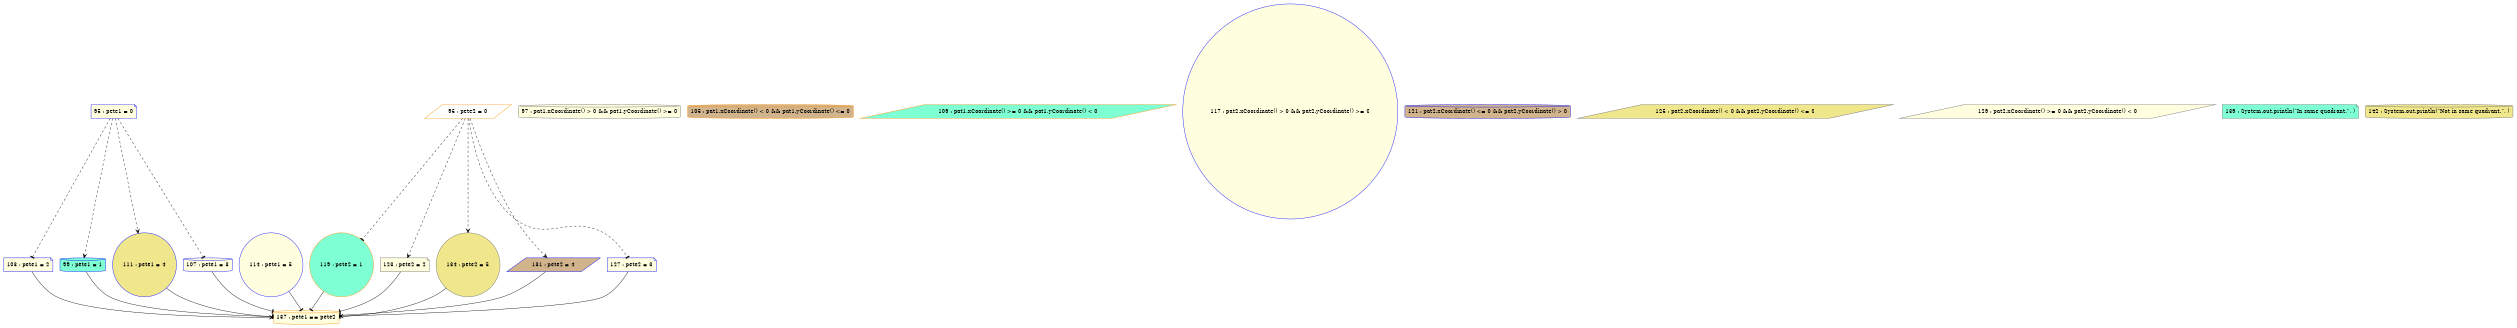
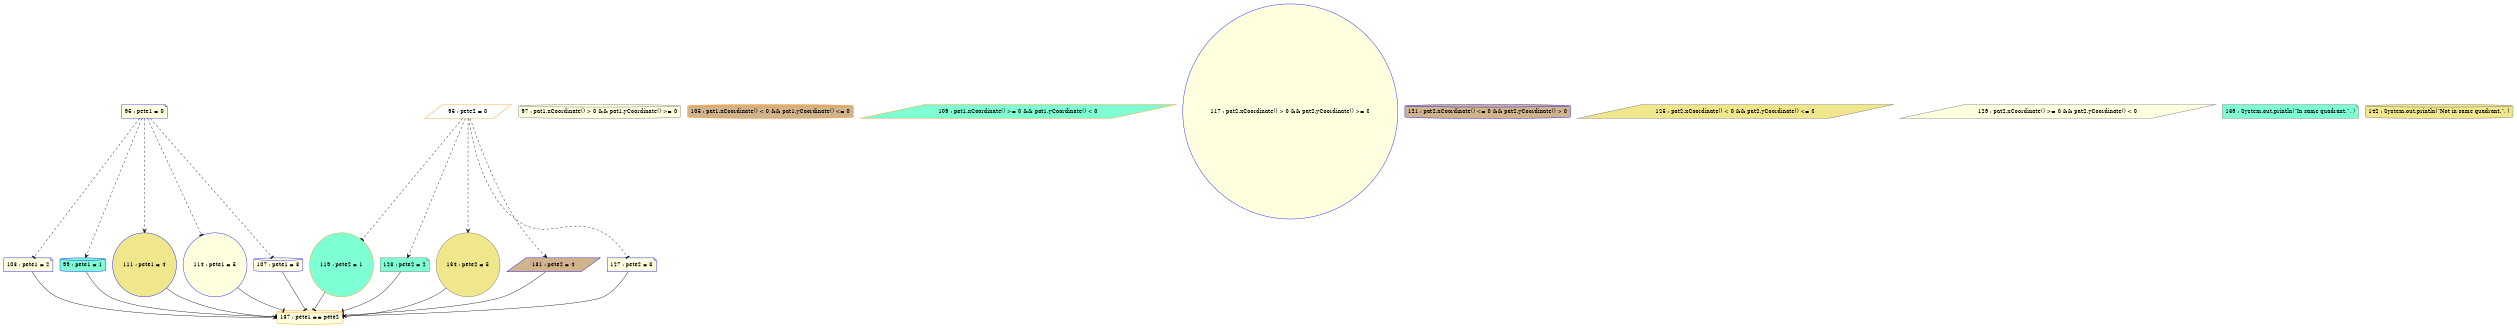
none -> (174, 176)
(405, 265) -> (405, 265)
